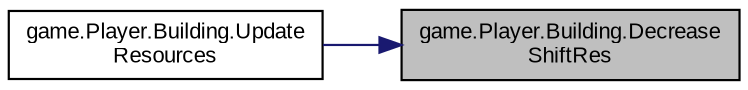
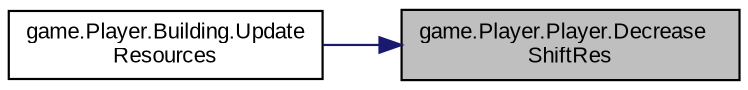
(571, 45) -> (571, 45)
